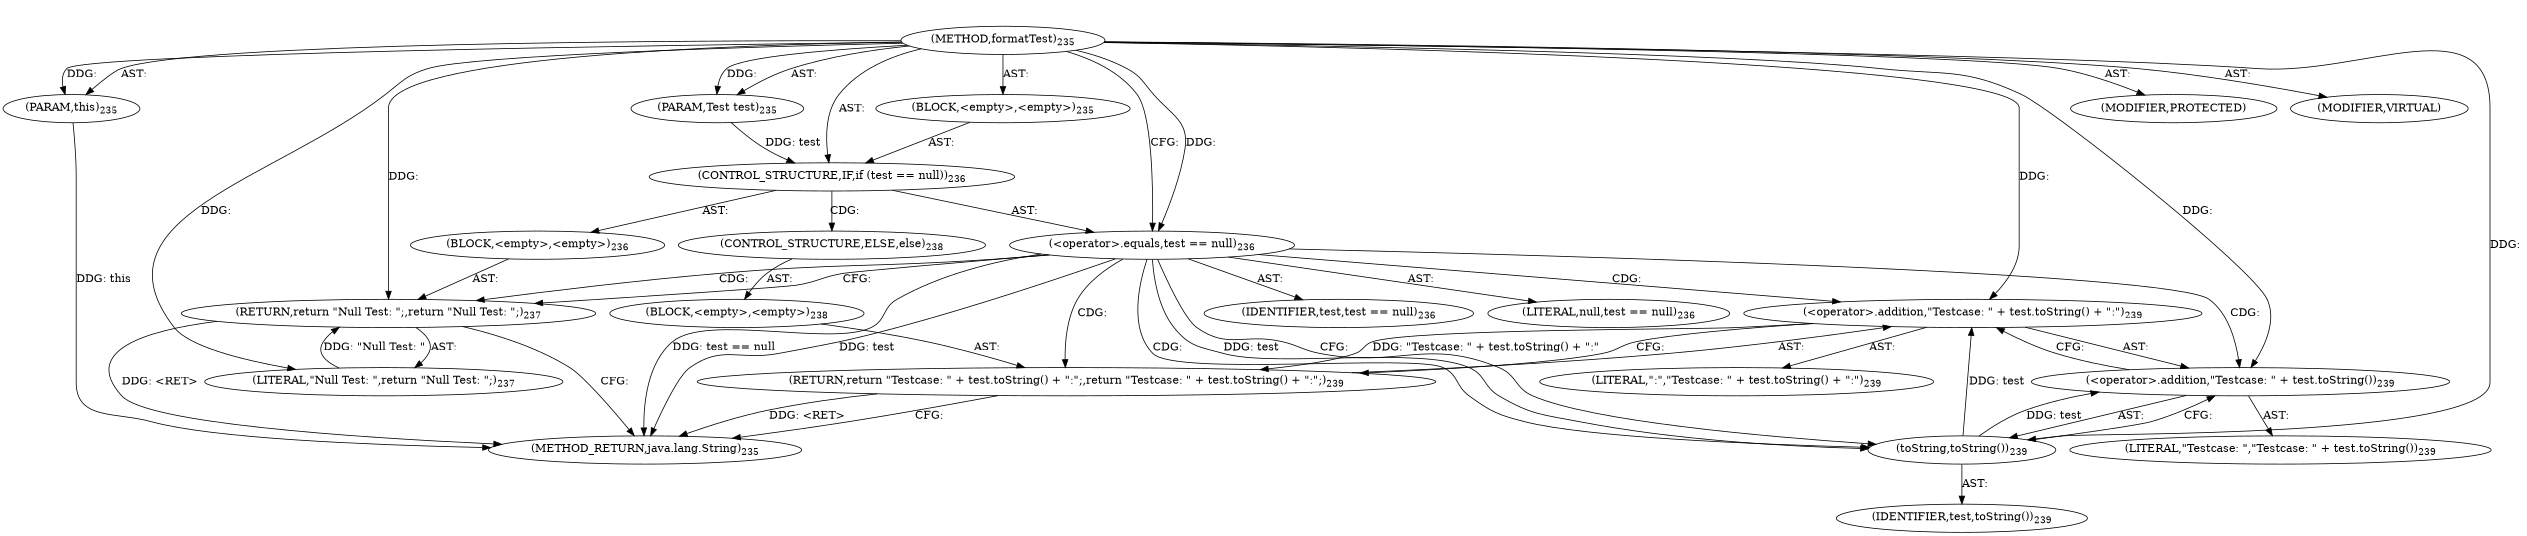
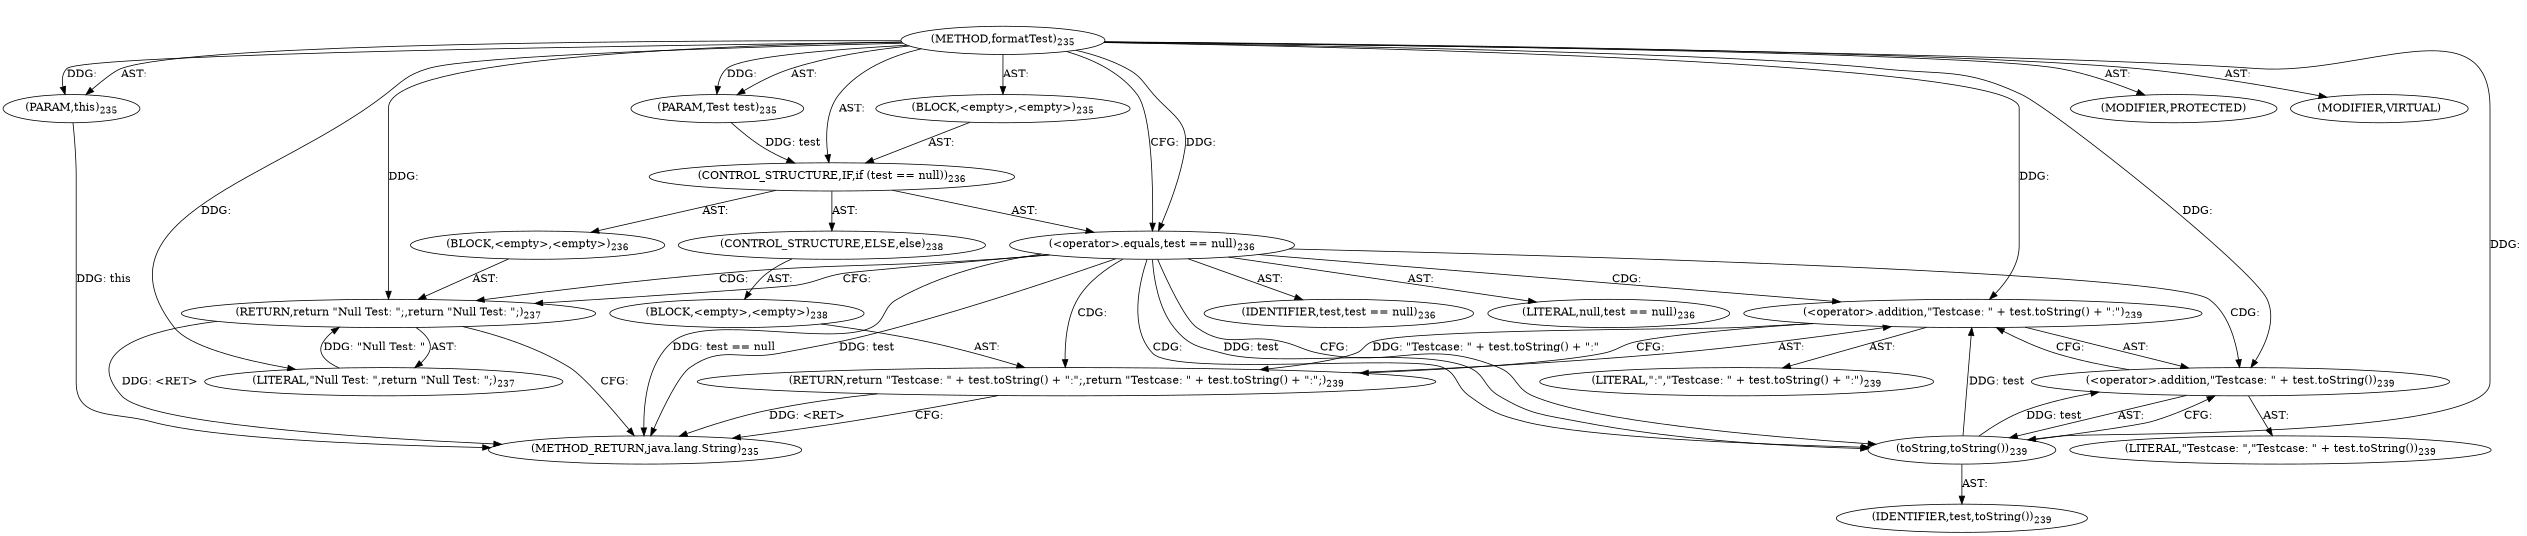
(847, 211) -> (847, 211)
